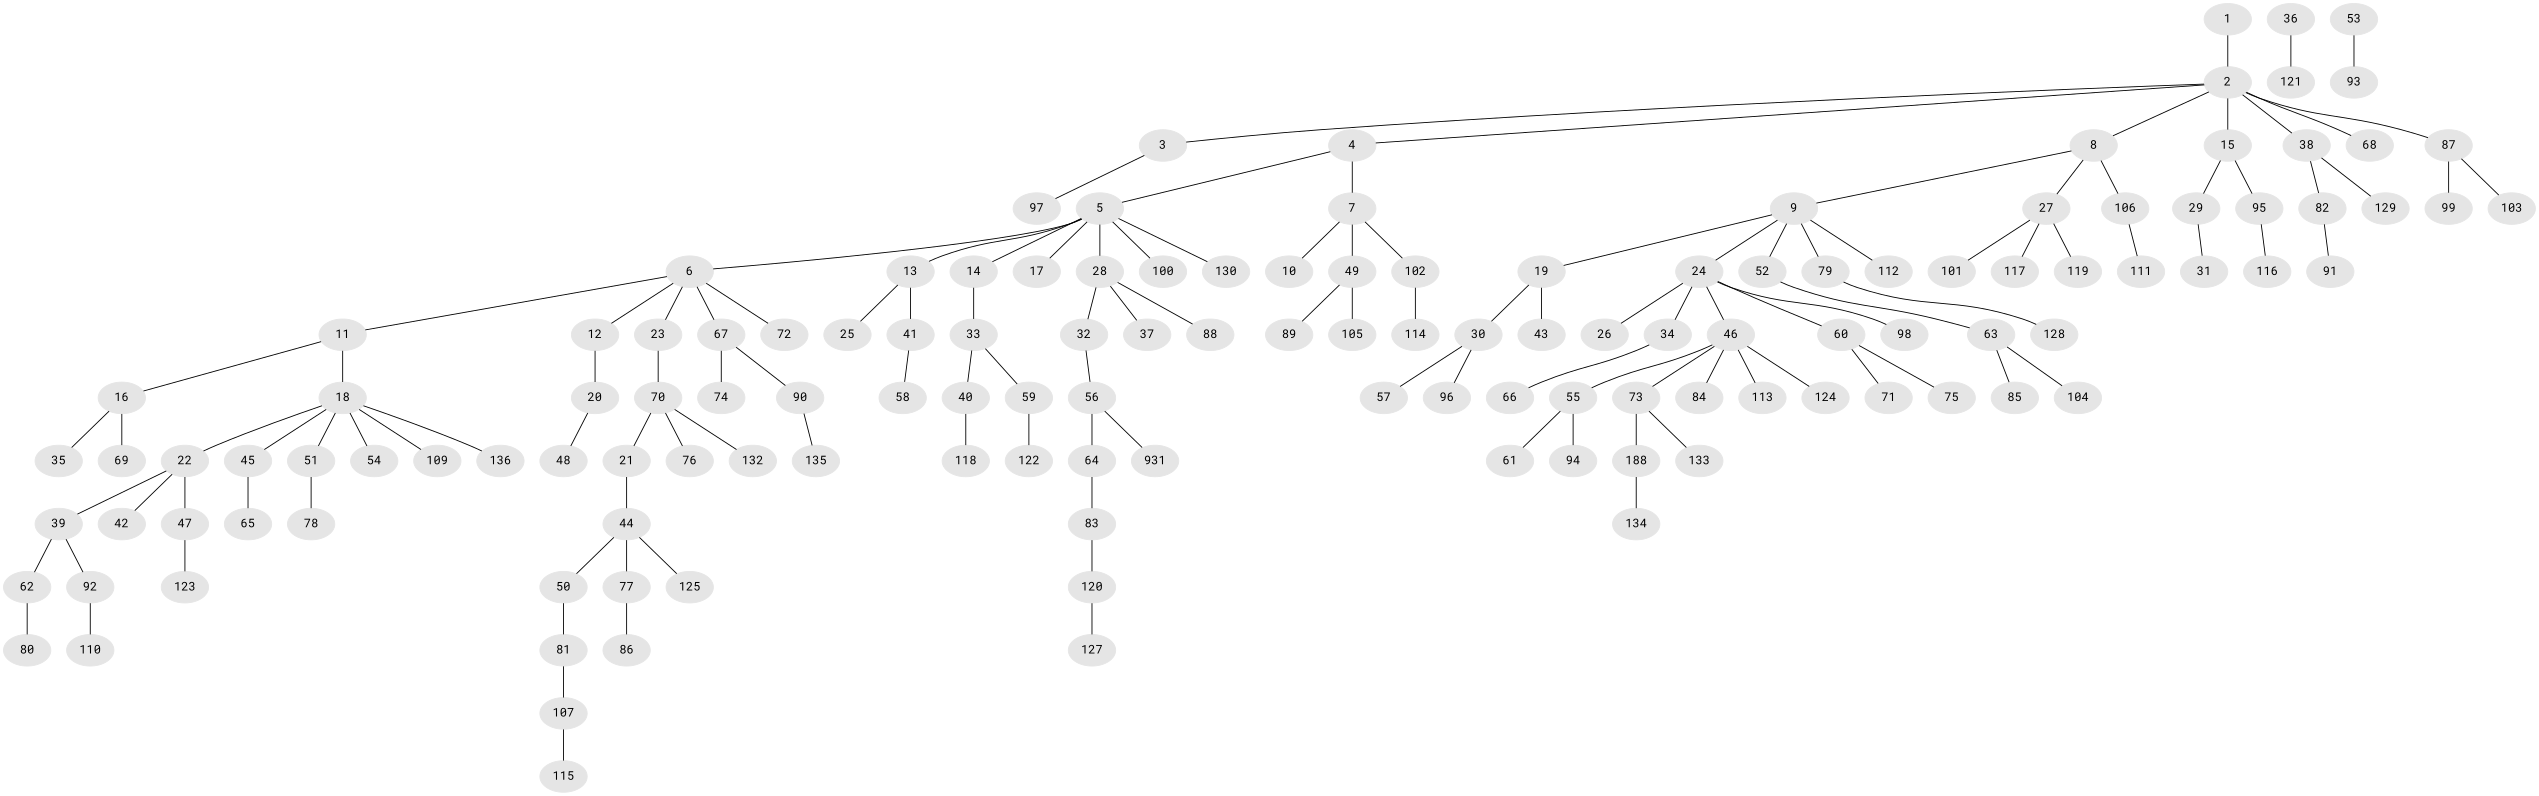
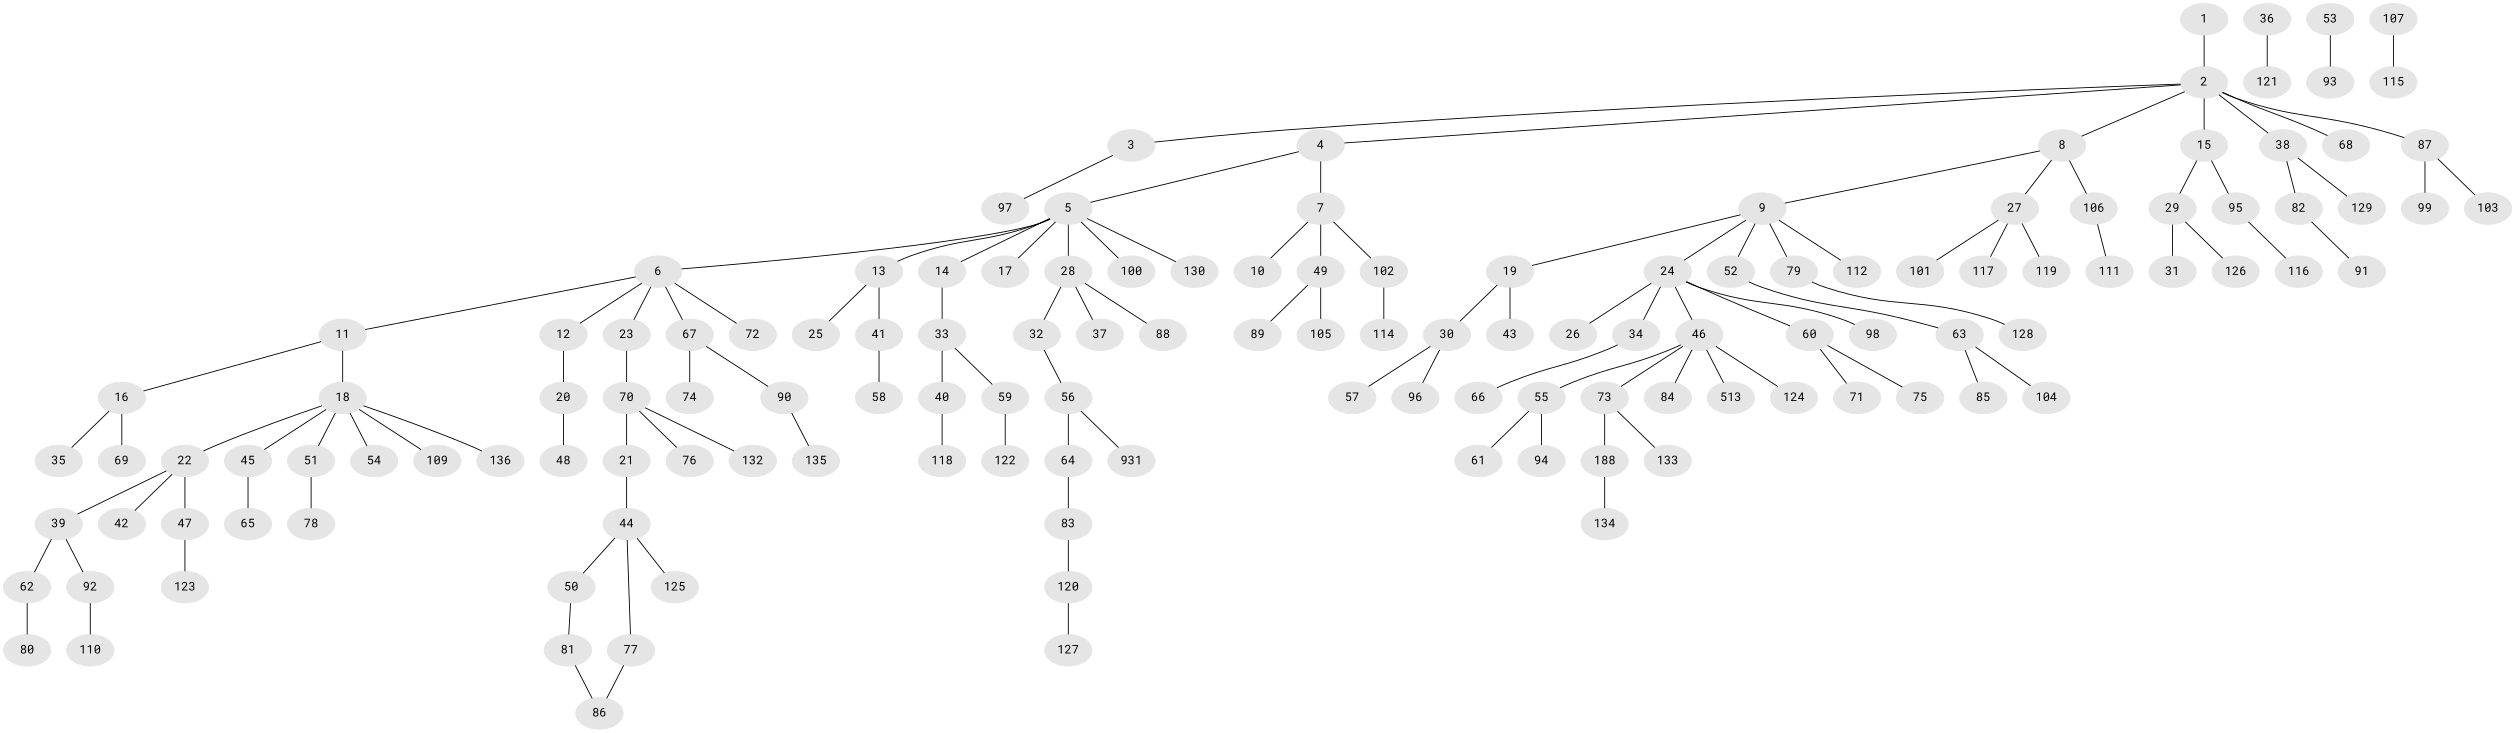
none -> (2236, 272)
(1762, 398) -> (1731, 398)
(564, 682) -> (584, 682)
